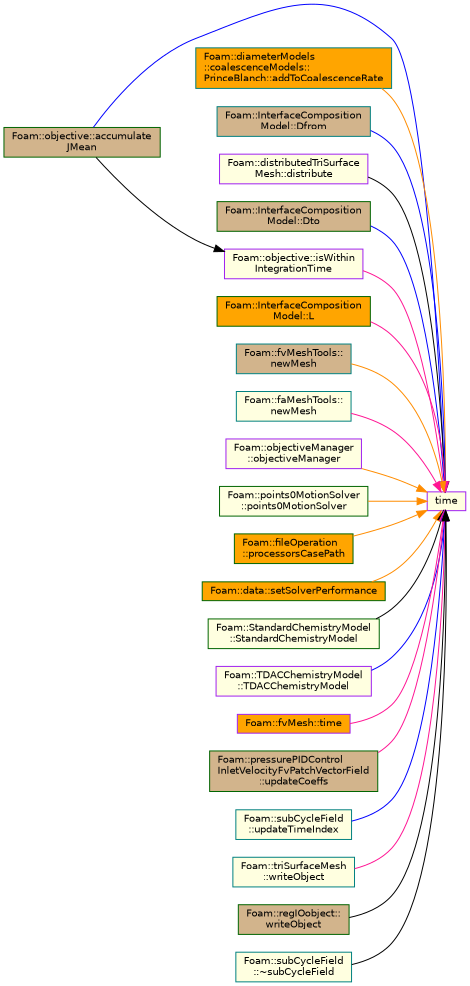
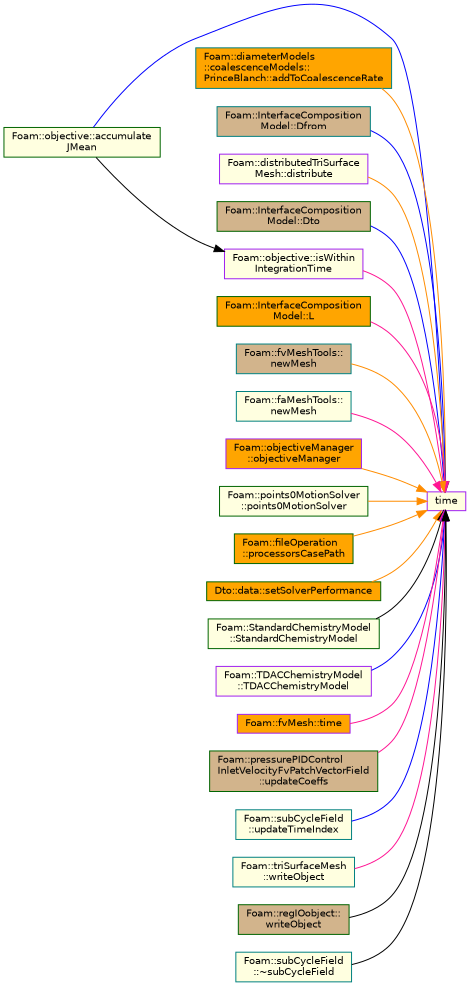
(82, 142) -> (82, 142)
(429, 312) -> (429, 312)
(294, 454) -> (294, 454)
(294, 591) -> (294, 591)
